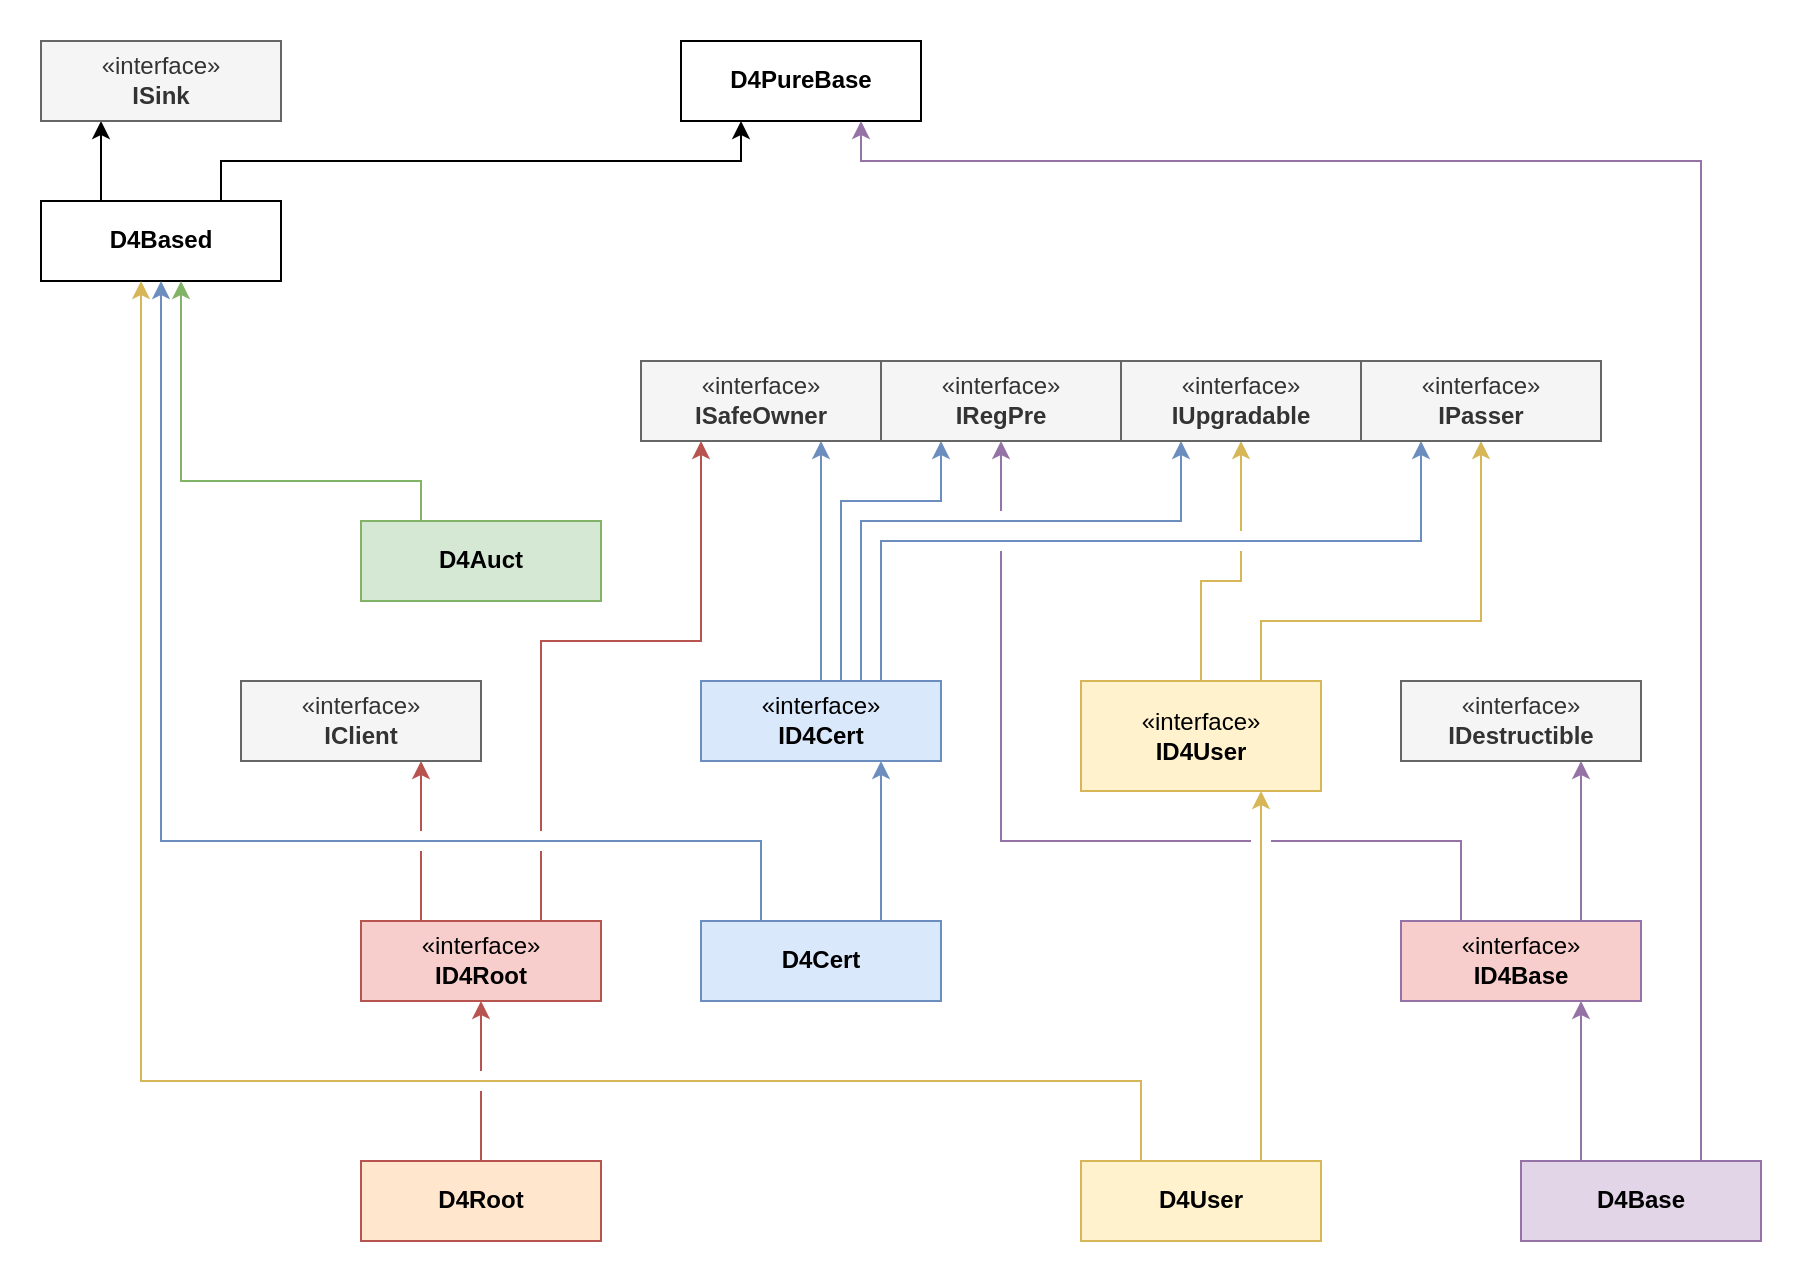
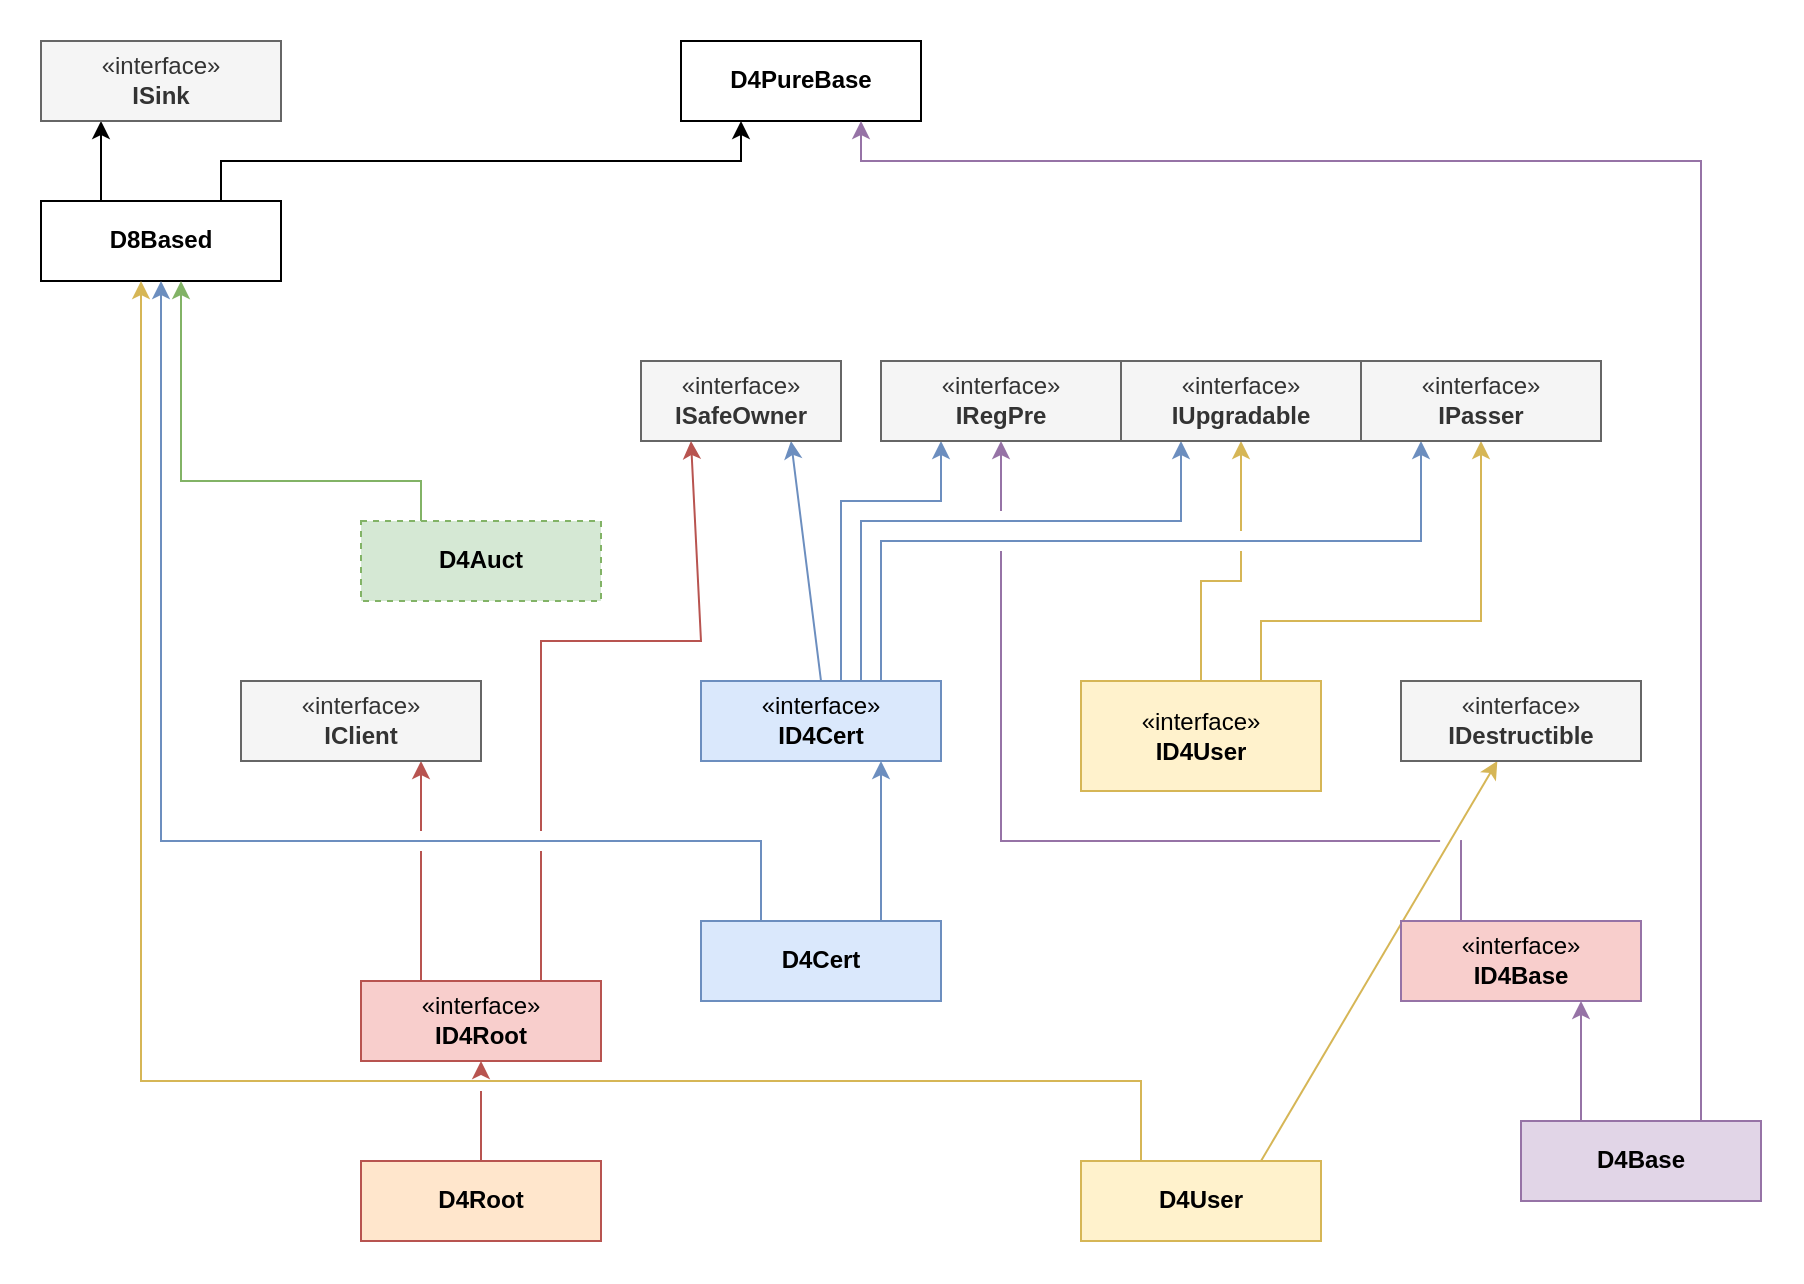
(162, 241) -> (162, 241)
(761, 401) -> (741, 401)
(481, 561) -> (481, 561)
(1581, 848) -> none
(481, 961) -> (481, 1021)
(1261, 983) -> (1355, 1002)
(1641, 1201) -> (1641, 1161)
